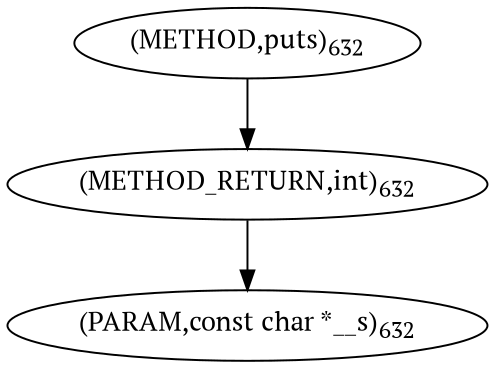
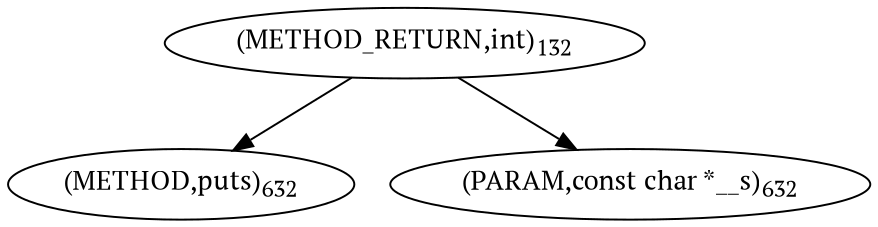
(247, 104) -> (301, 109)
(397, 181) -> (555, 40)
